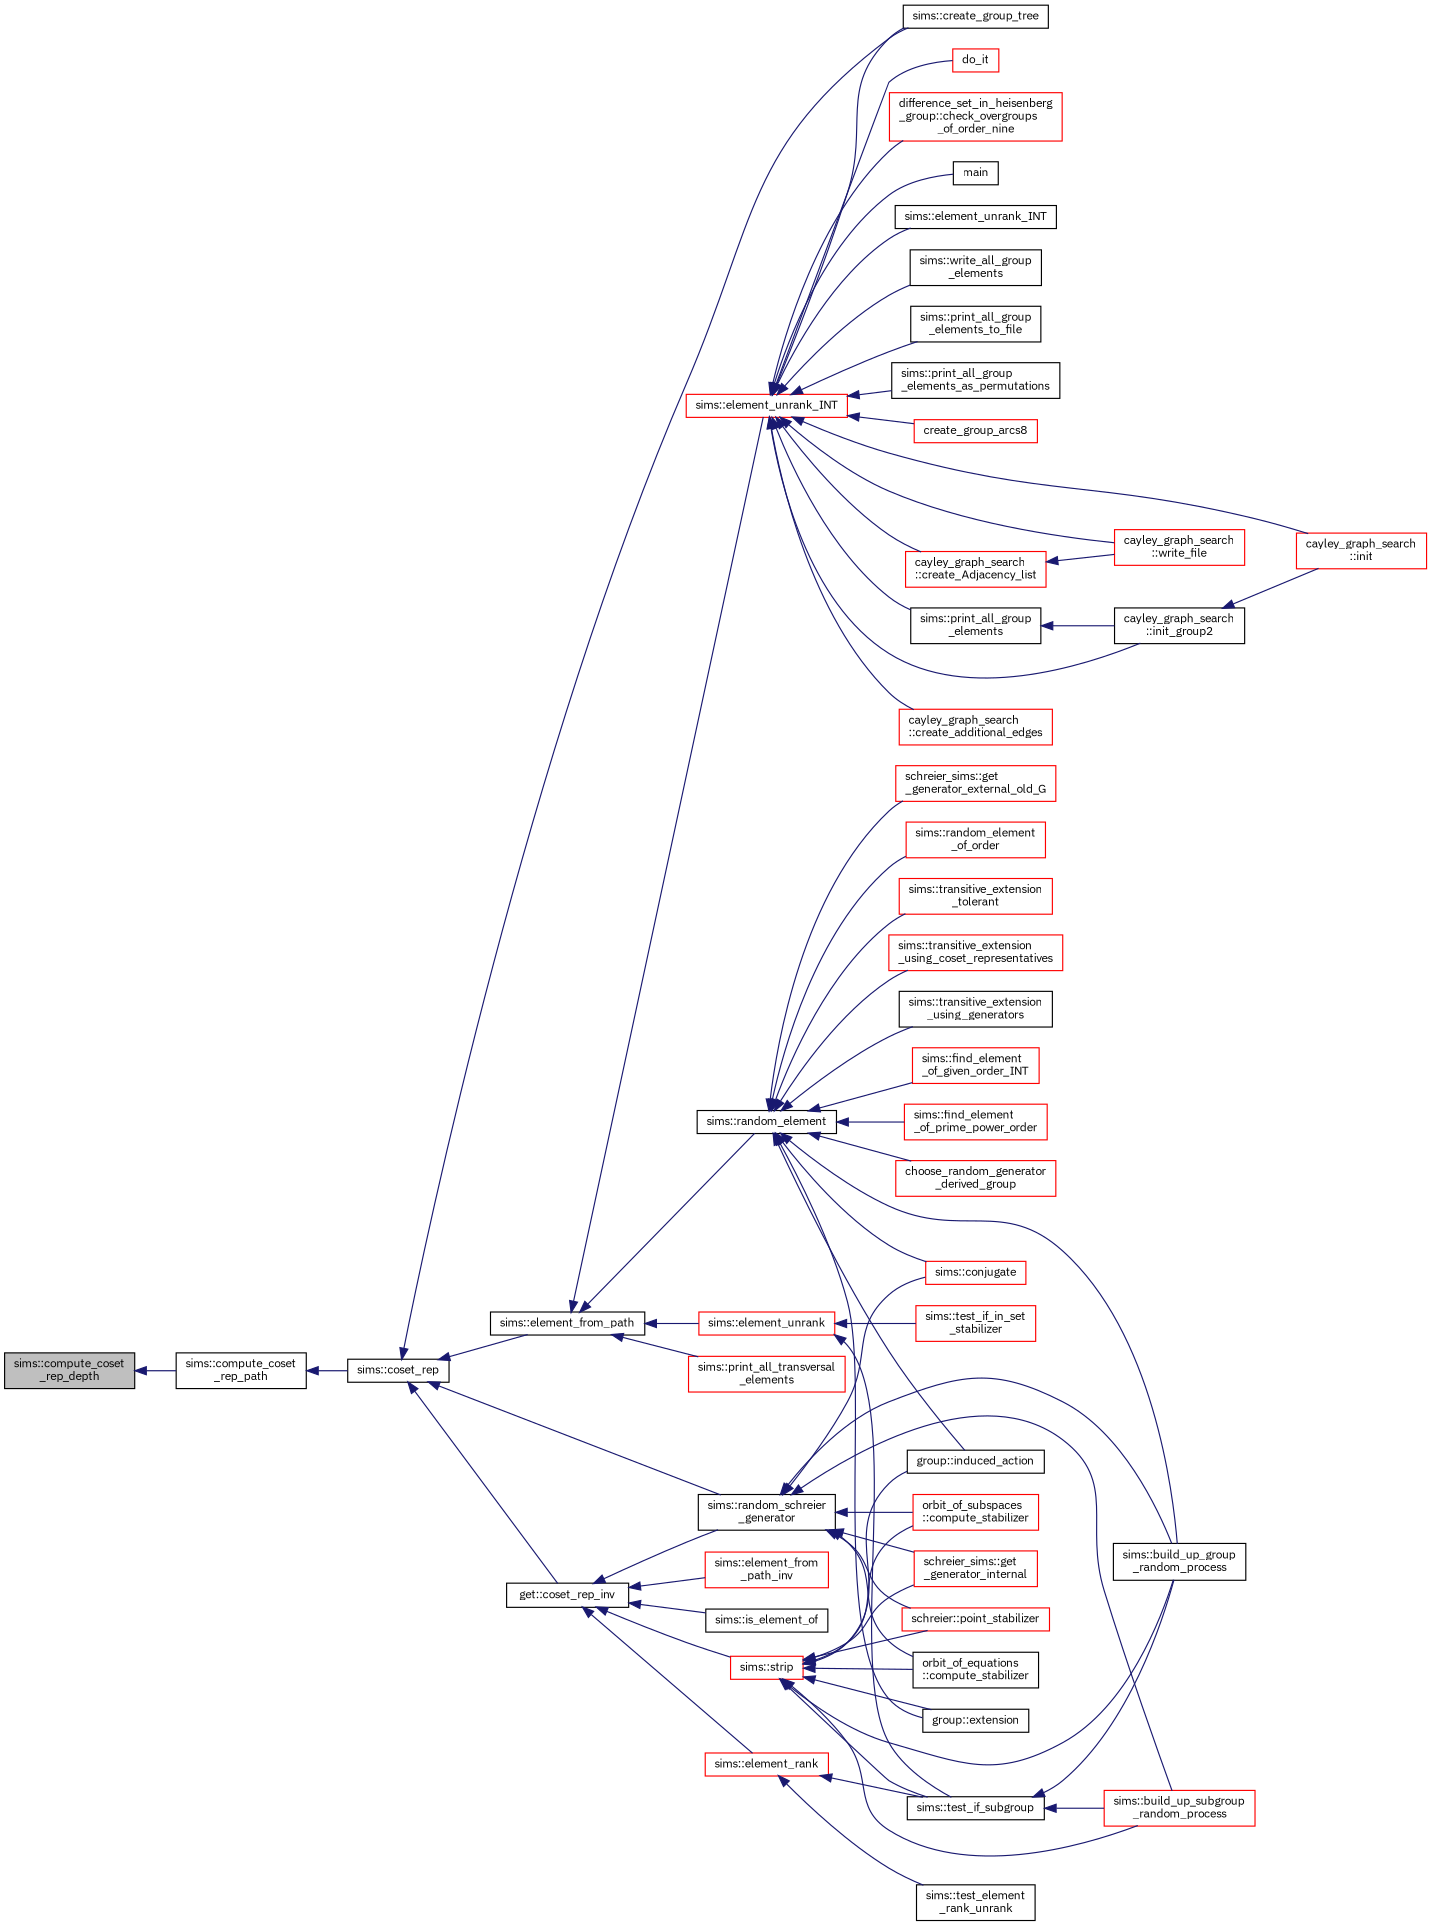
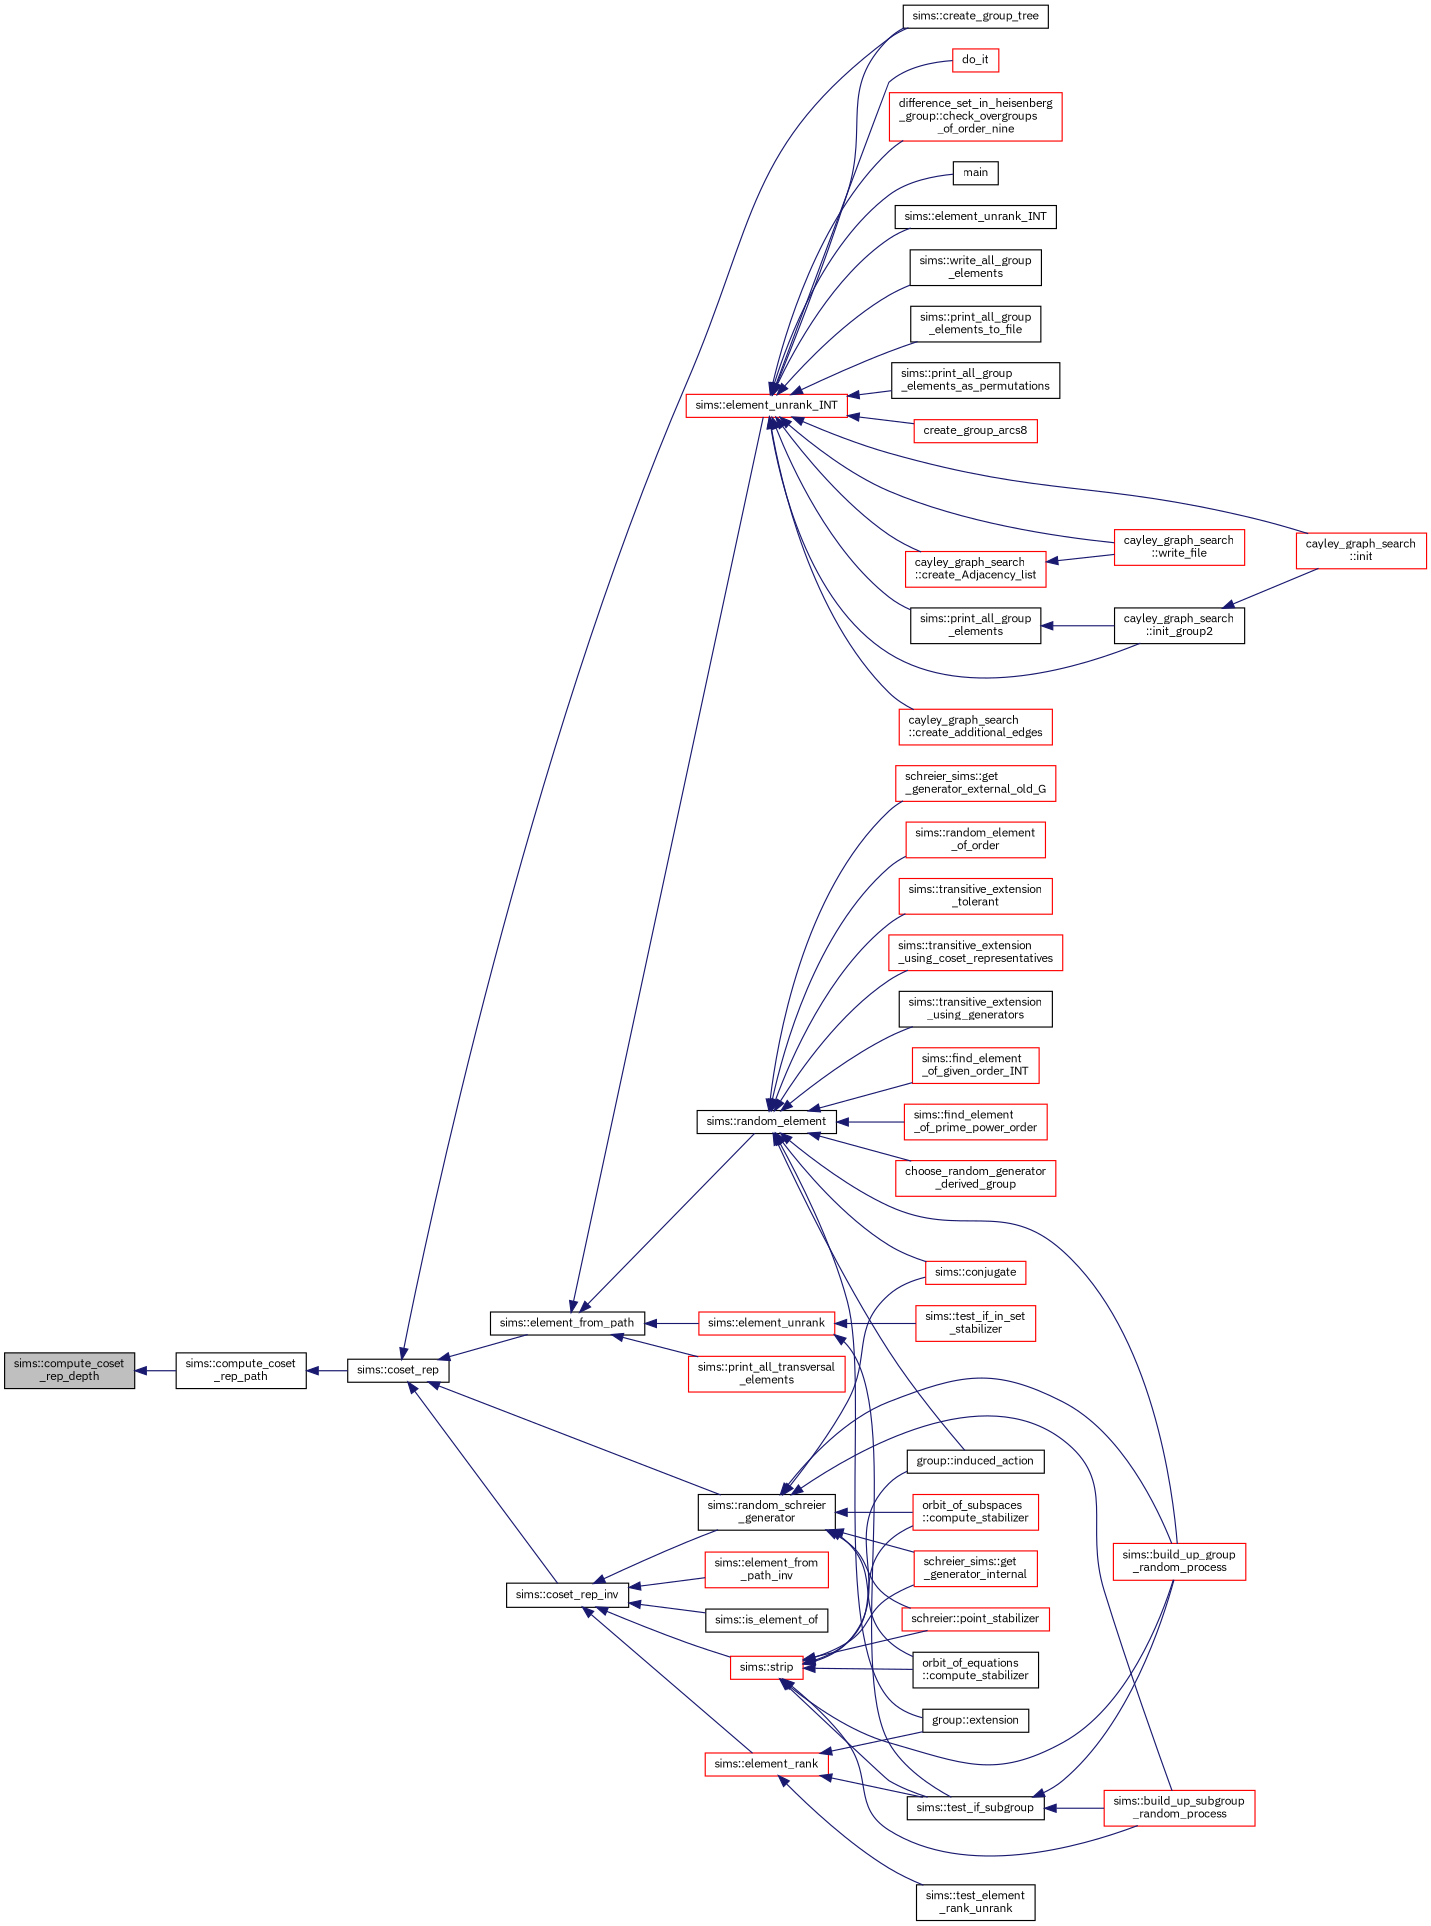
(1180, 1562) -> (1180, 1562)
(568, 1595) -> (568, 1595)
(867, 1693) -> (868, 1743)
